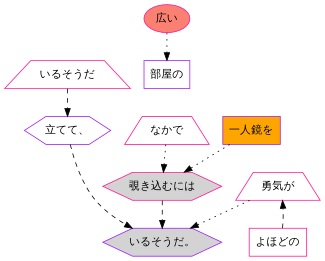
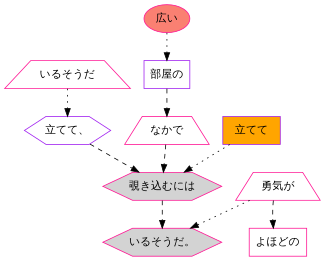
(68, 99) -> (68, 99)
none -> (167, 99)
(252, 130) -> (252, 130)
(165, 155) -> (165, 155)
(89, 191) -> (111, 156)
(283, 218) -> (273, 210)
(162, 242) -> (162, 242)
